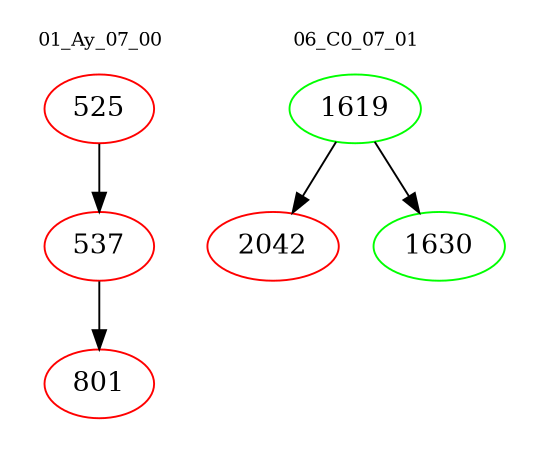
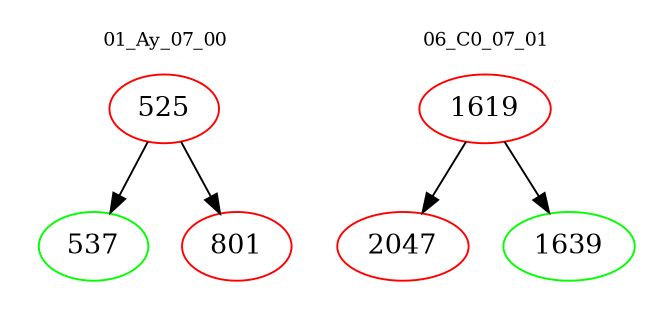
(355, 109) -> (485, 109)
(99, 246) -> (94, 246)
(273, 246) -> (403, 246)
(439, 246) -> (569, 246)
(99, 306) -> (196, 169)
